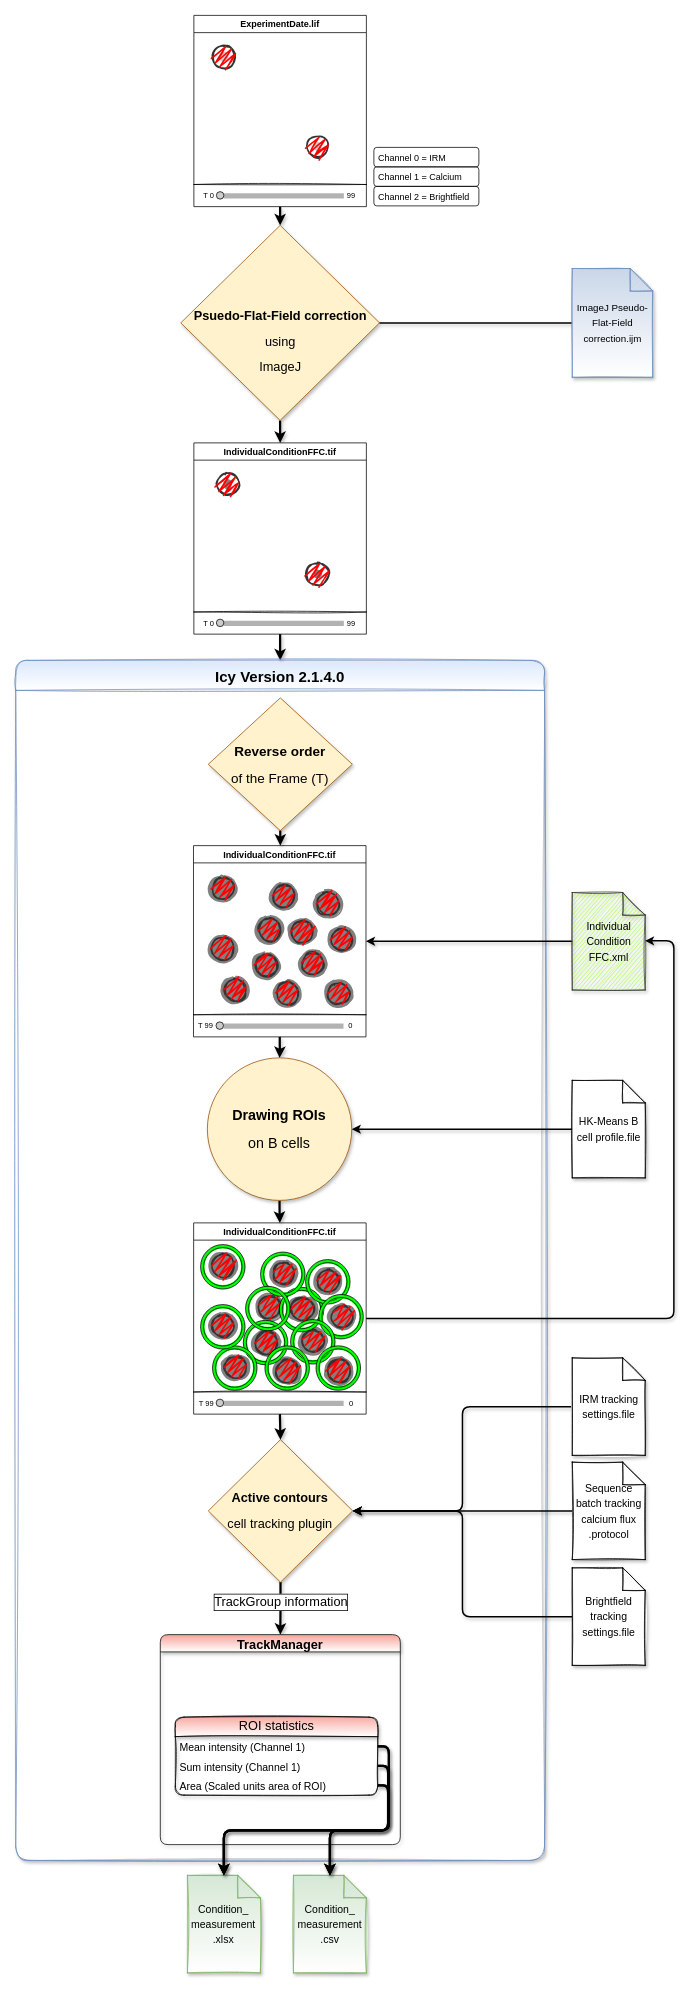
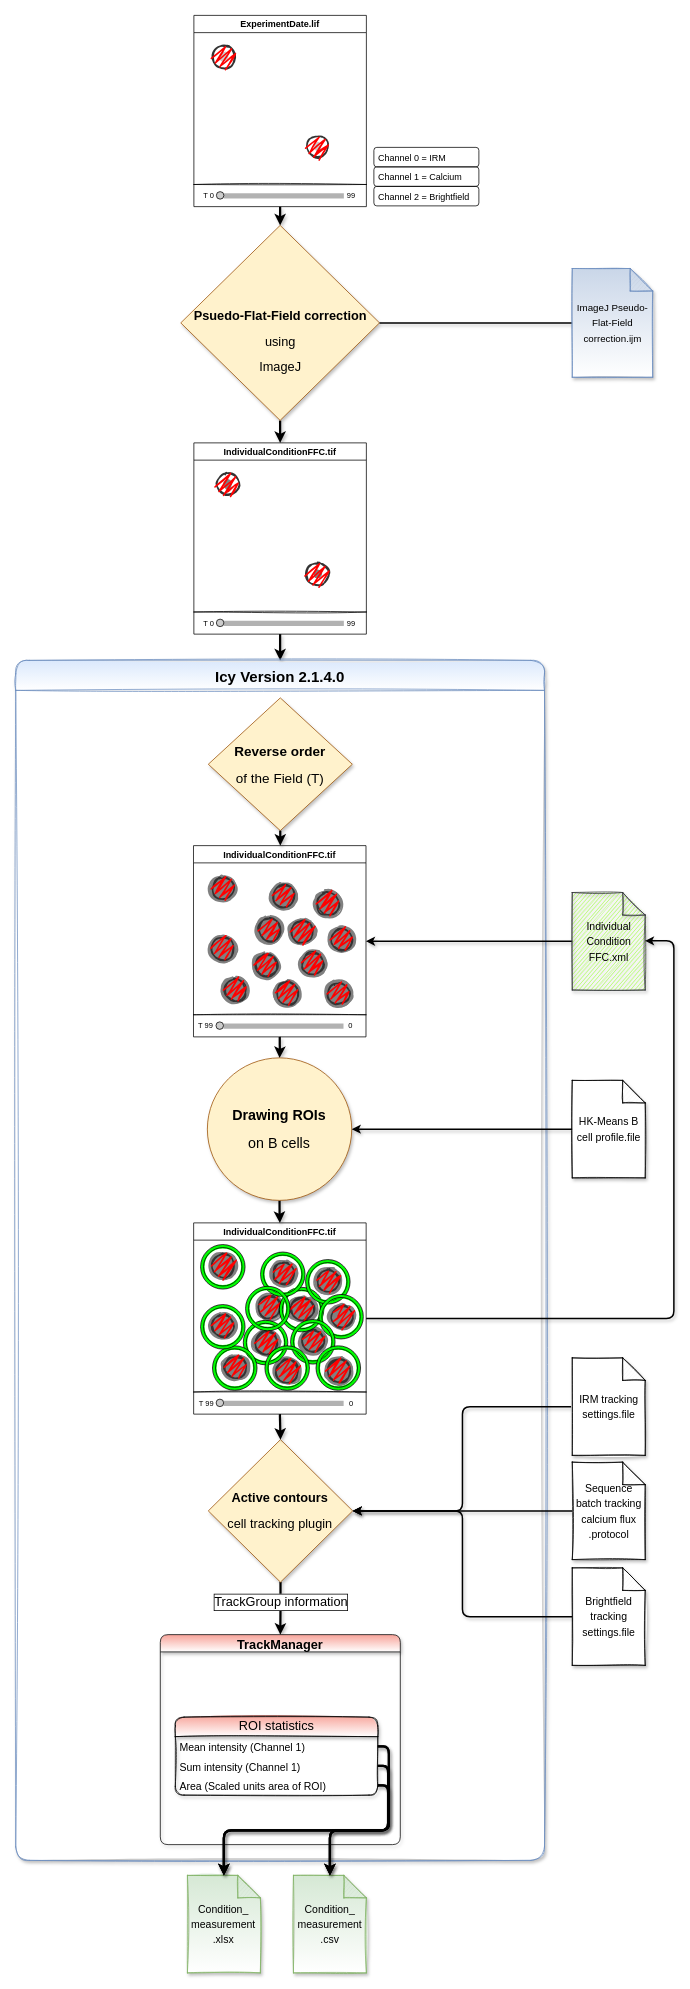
(280, 765) -> (280, 765)
